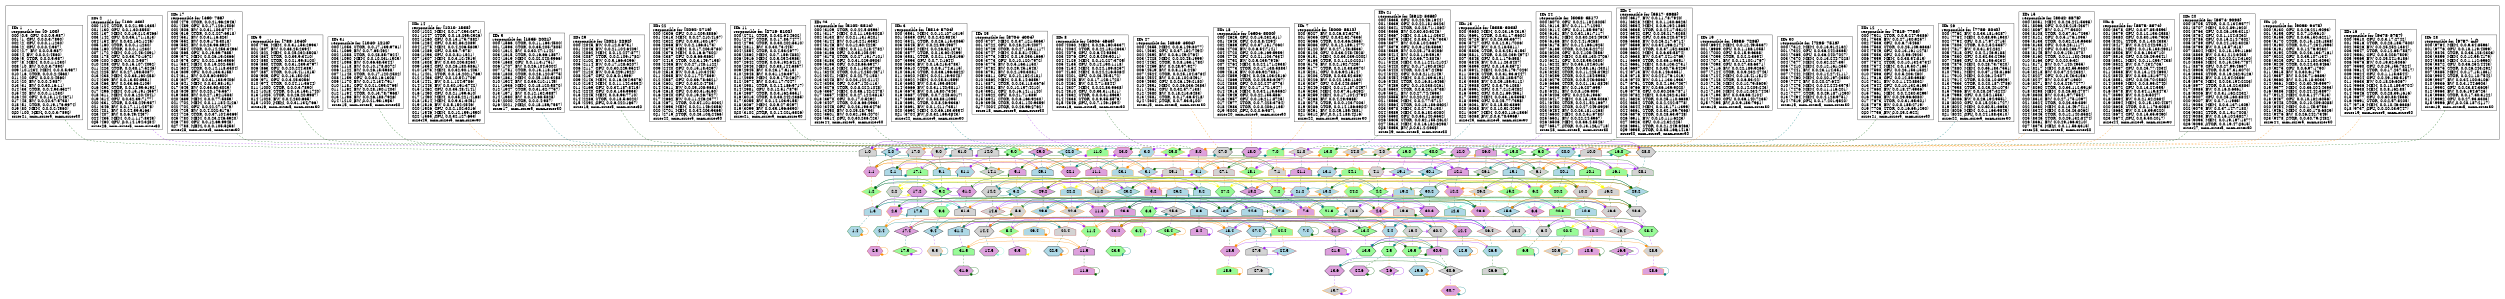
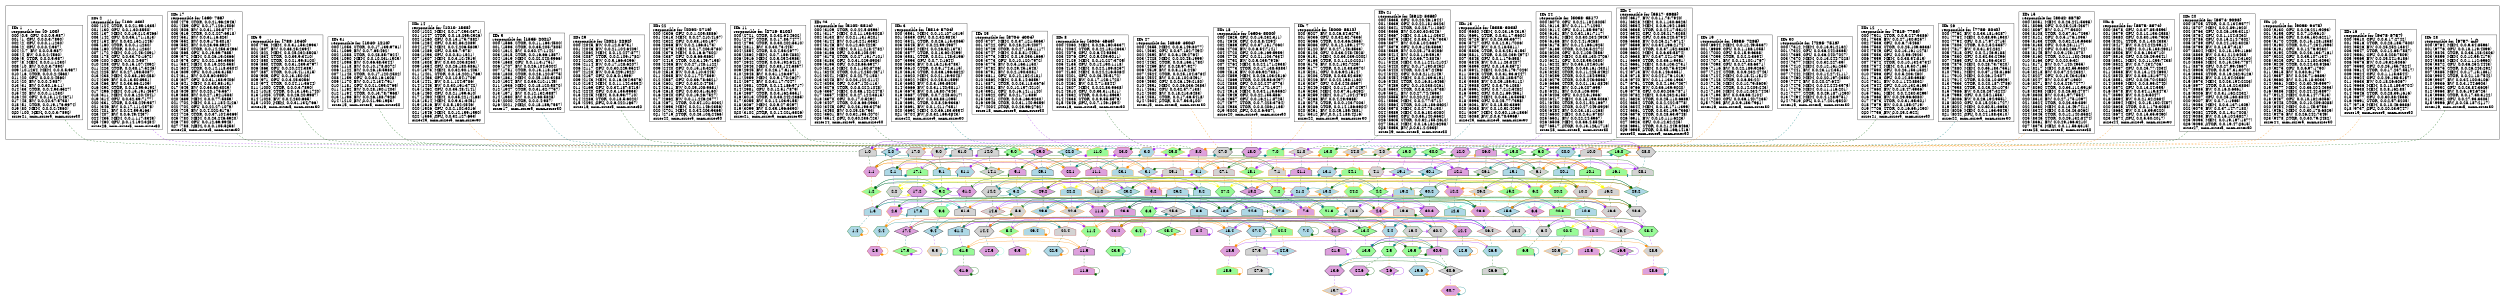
(1350, 261) -> (1350, 261)
